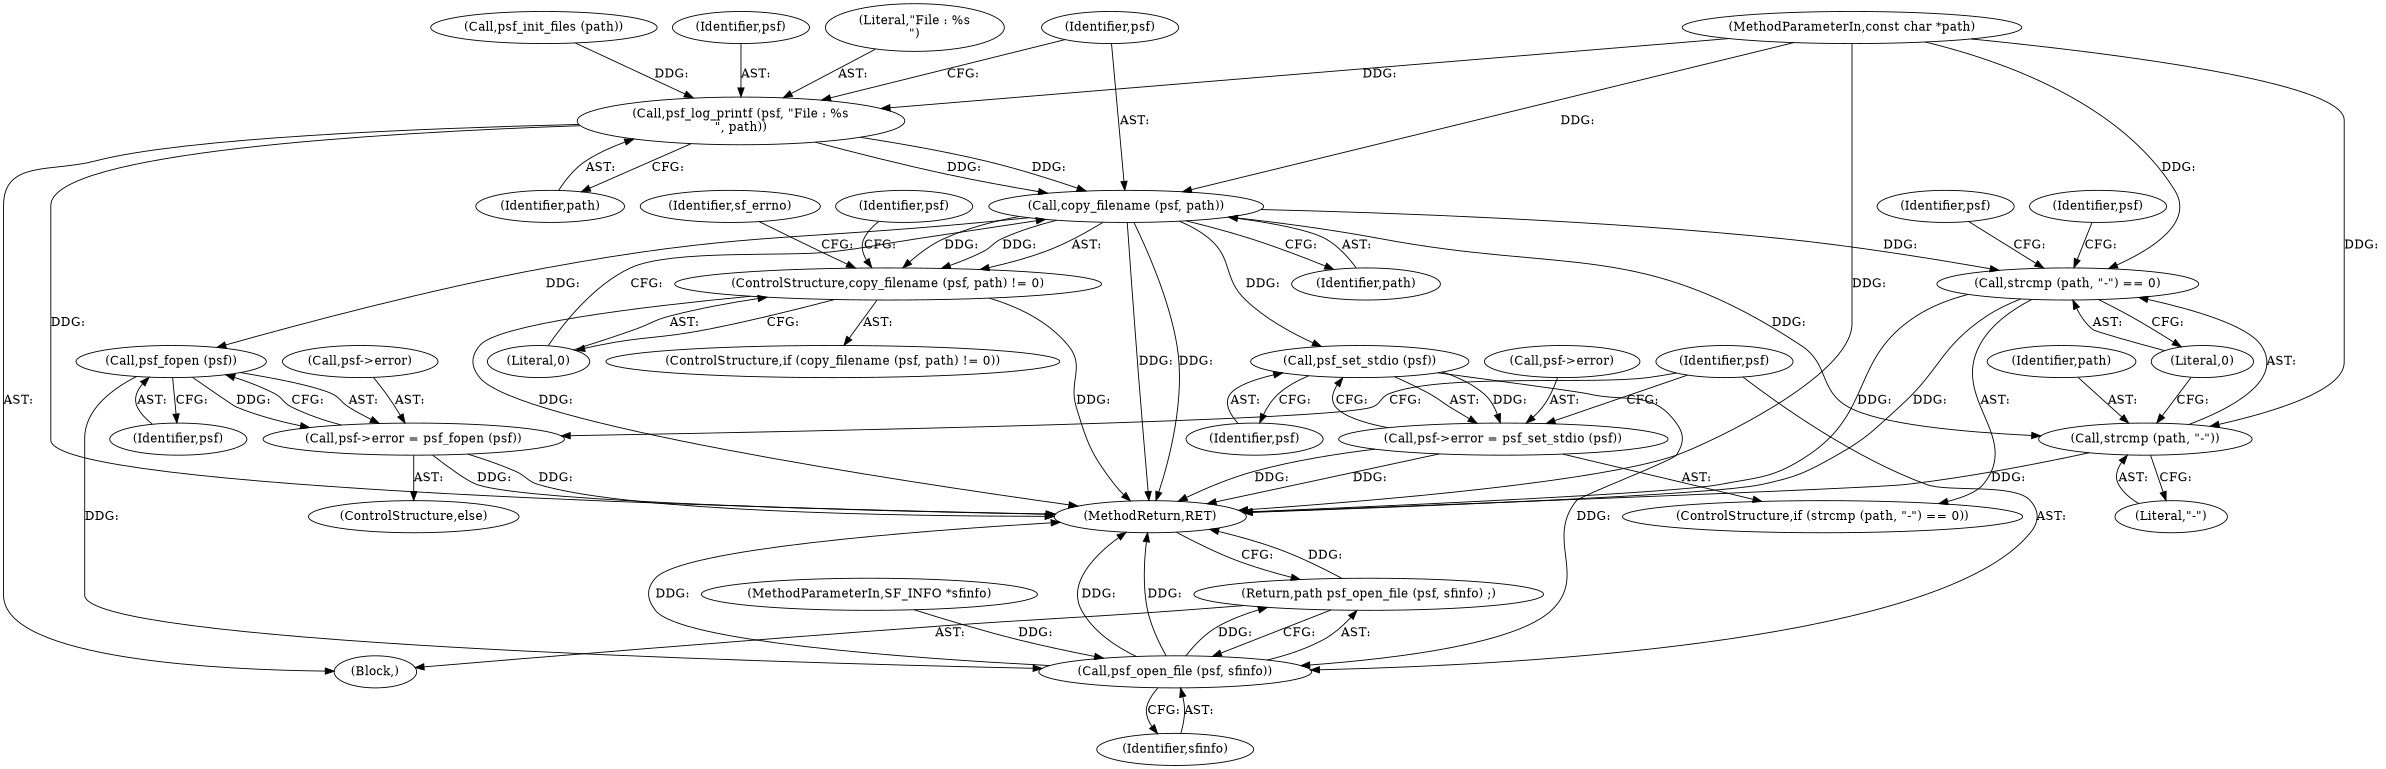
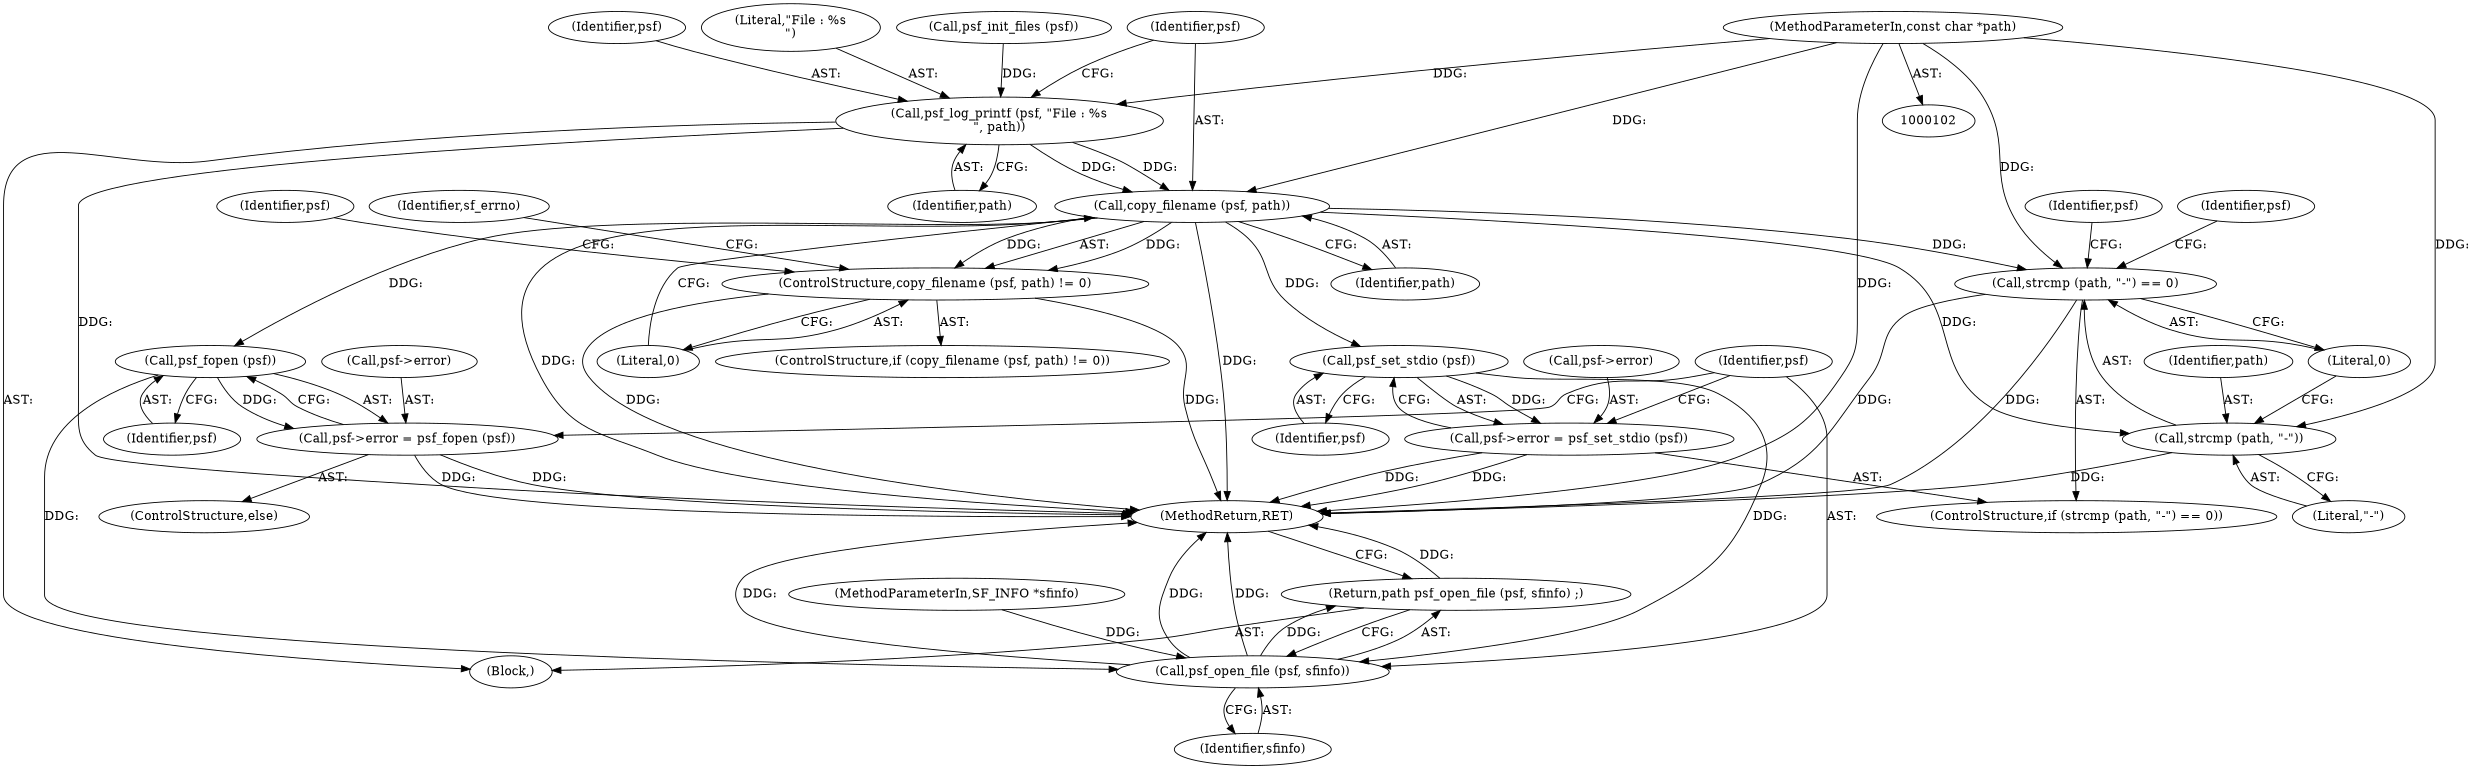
(544, 28) -> (1004, 28)
none -> (1929, 121)
